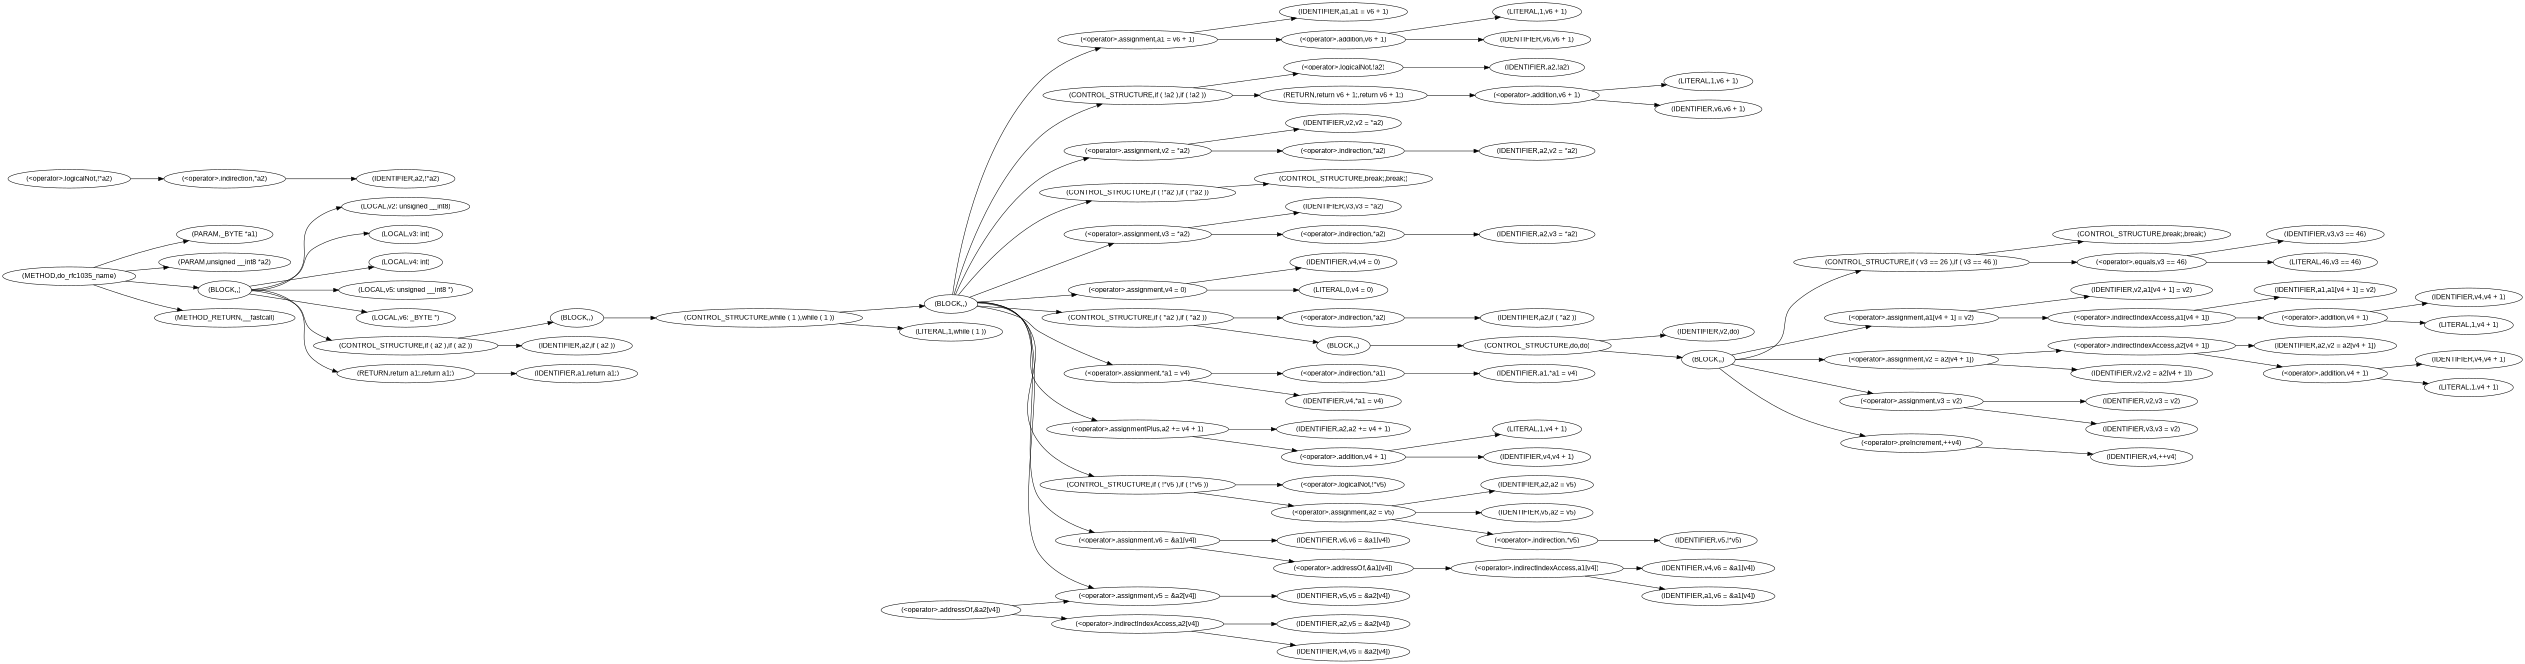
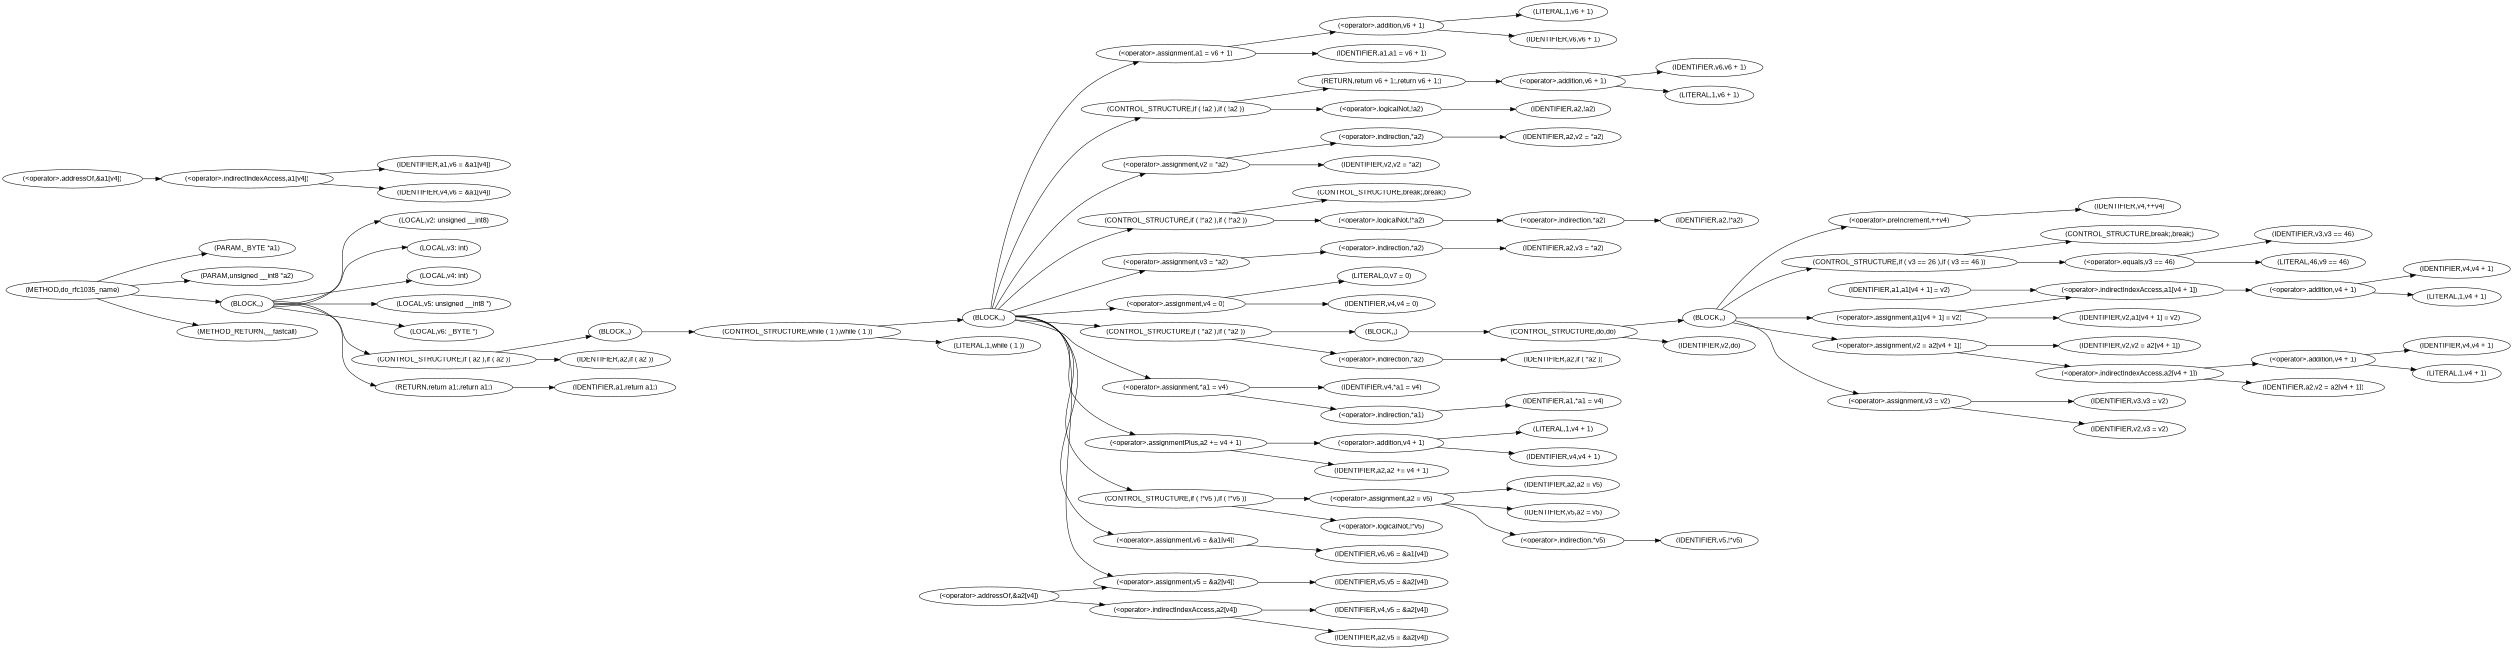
(1343, 207) -> none
none -> (1295, 221)
(2325, 262) -> (2313, 262)
(1343, 290) -> (1382, 276)
(2234, 304) -> (2001, 290)
(1240, 554) -> none
